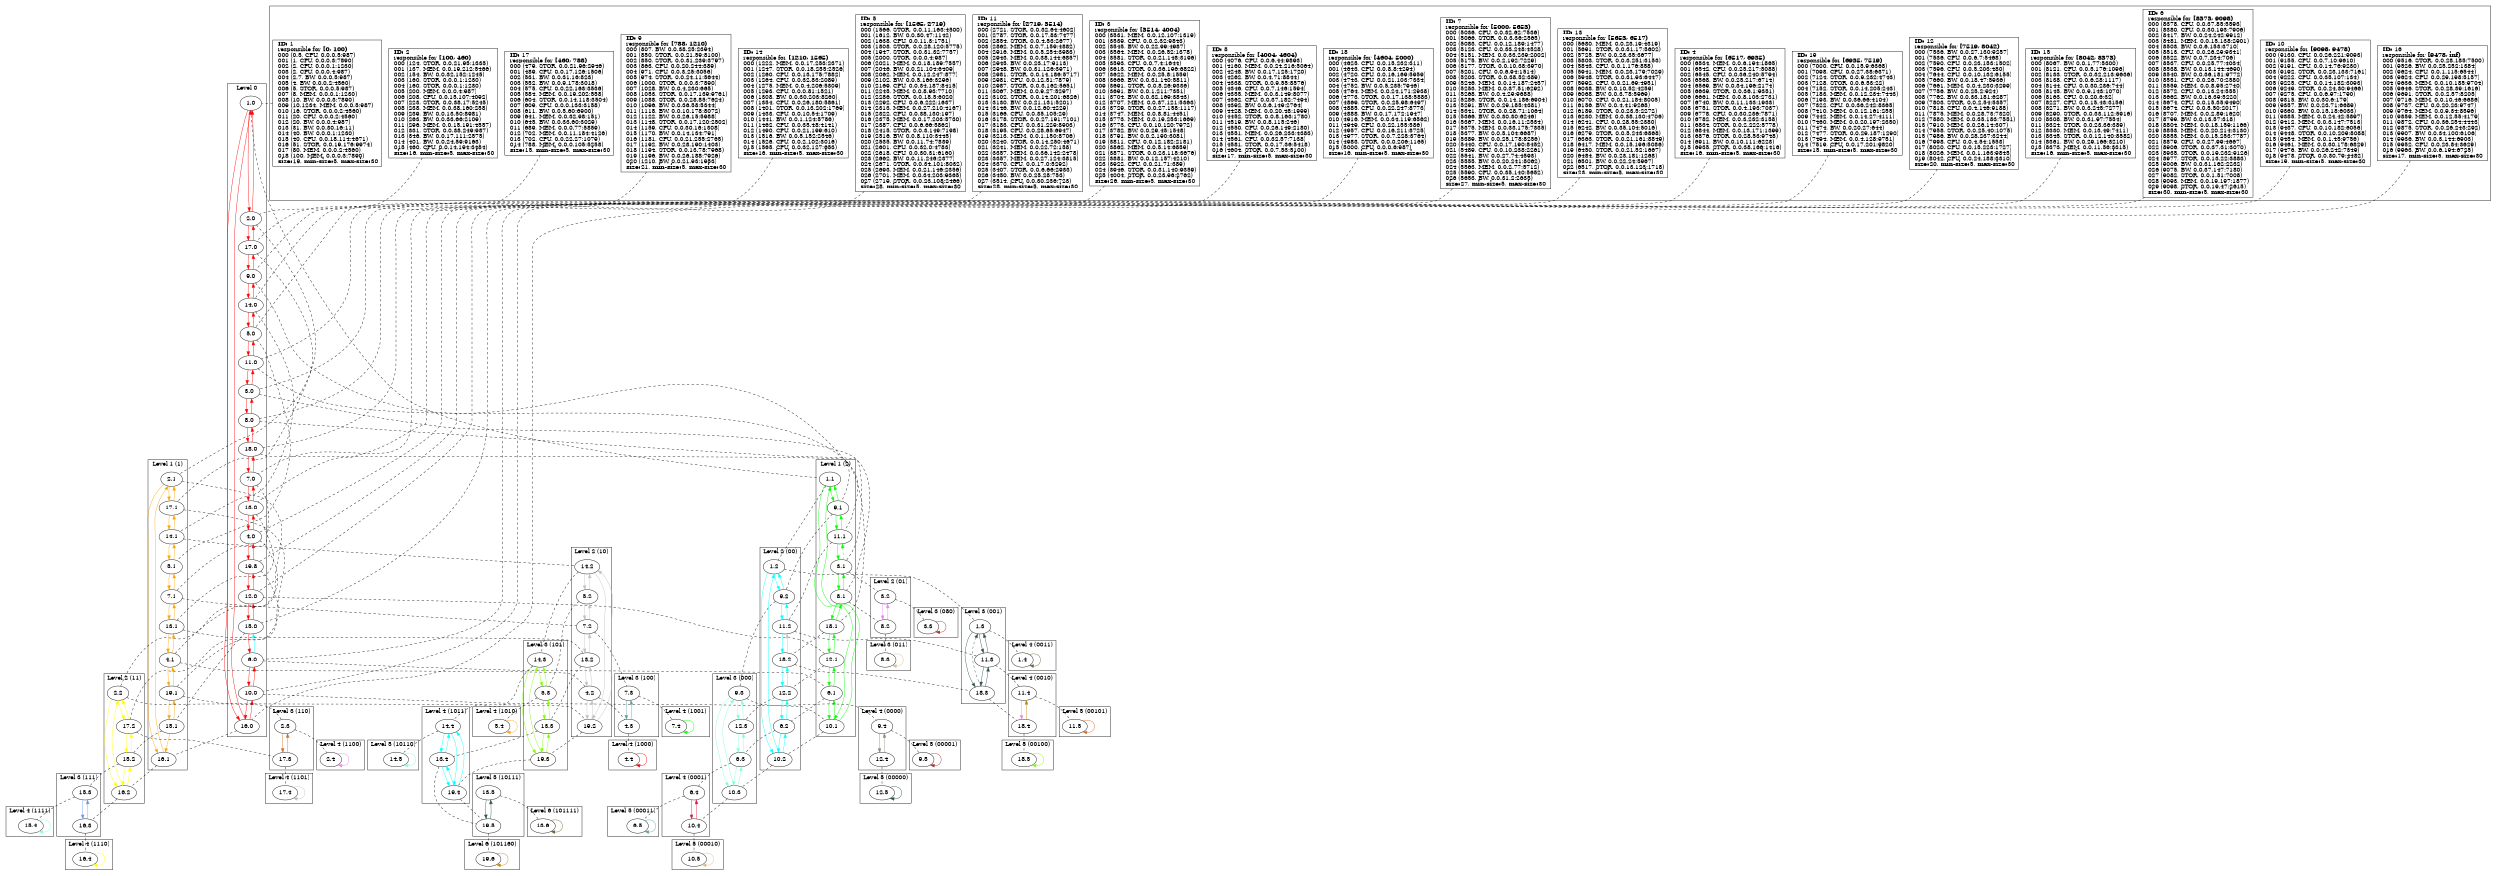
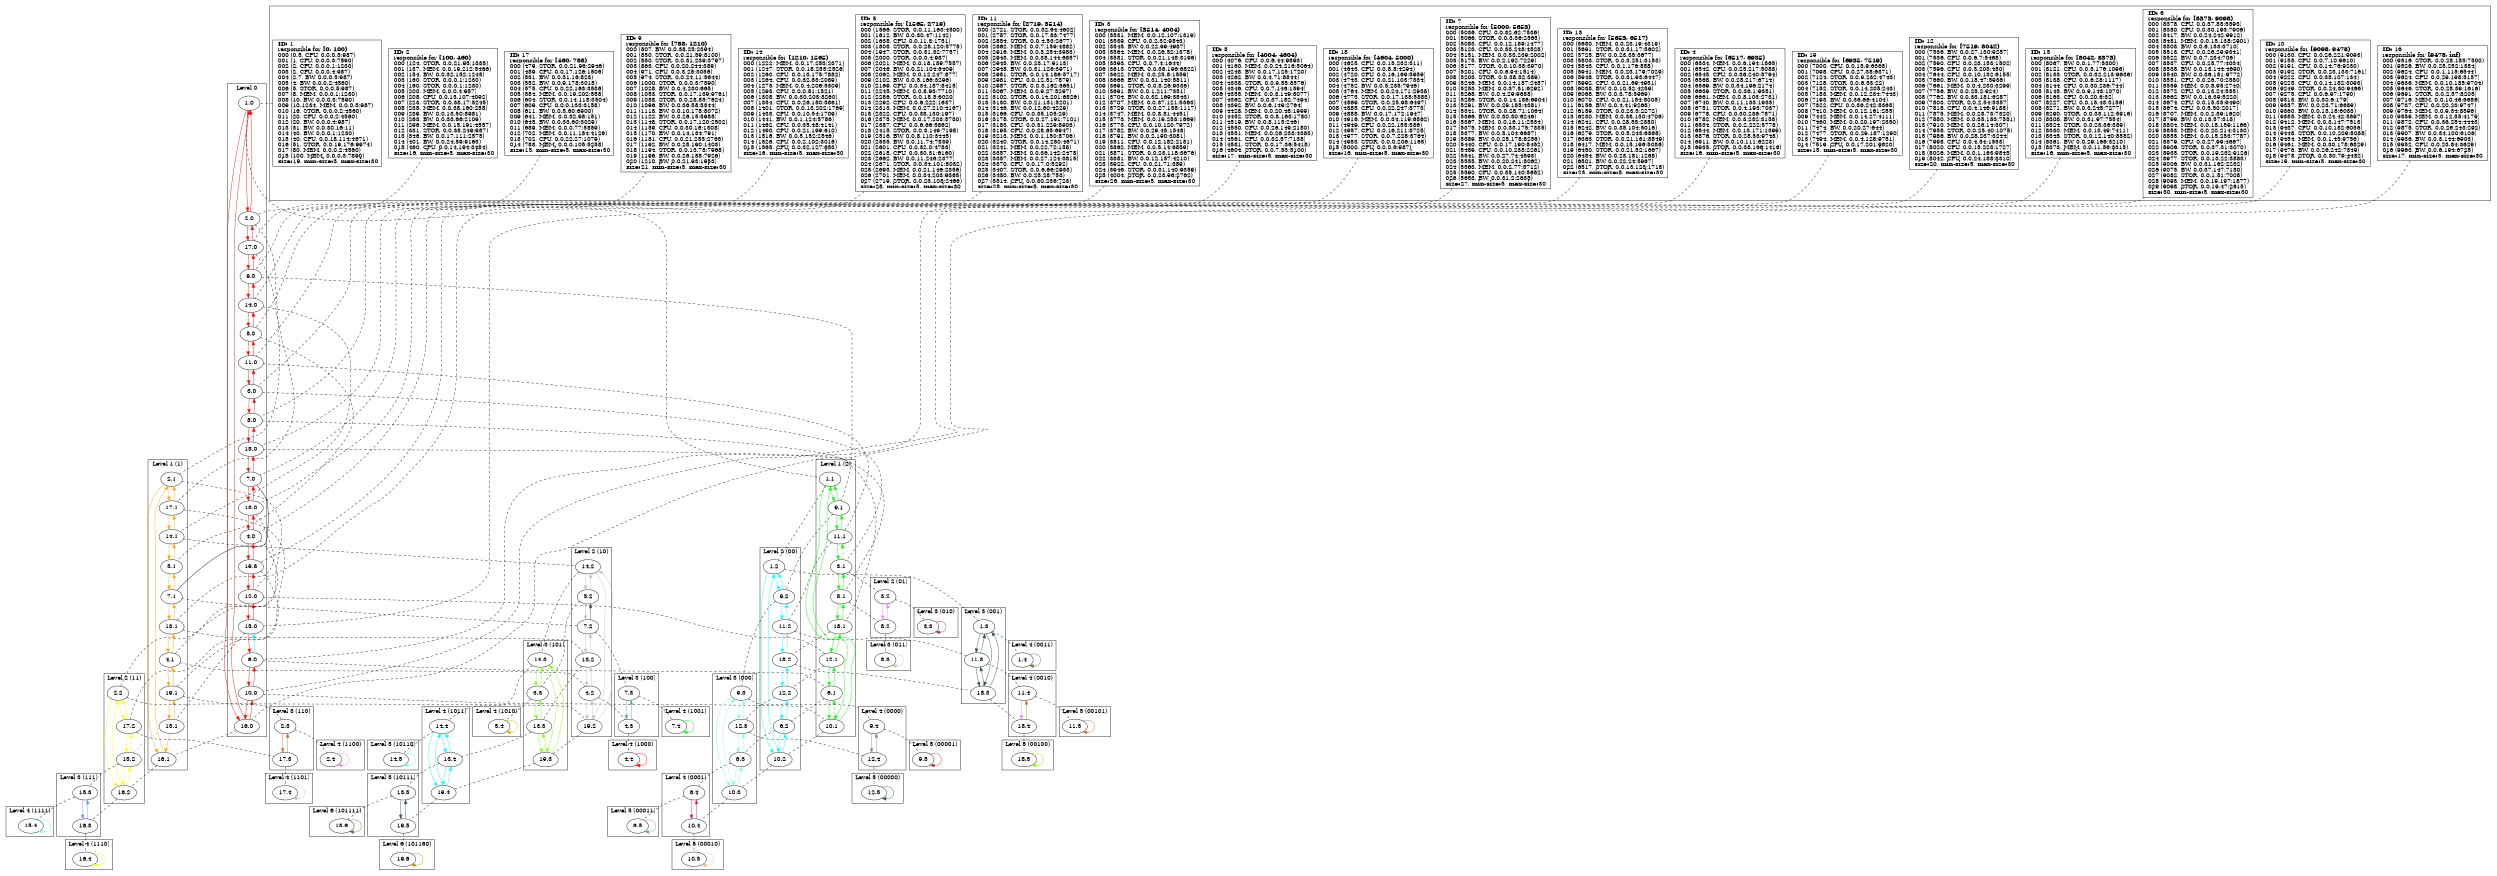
(222, 554) -> (222, 554)
(936, 612) -> (936, 612)
(590, 614) -> (591, 614)
(973, 662) -> (998, 662)
(834, 712) -> (834, 712)
none -> (803, 740)
(142, 744) -> (142, 744)
(440, 806) -> (425, 770)
